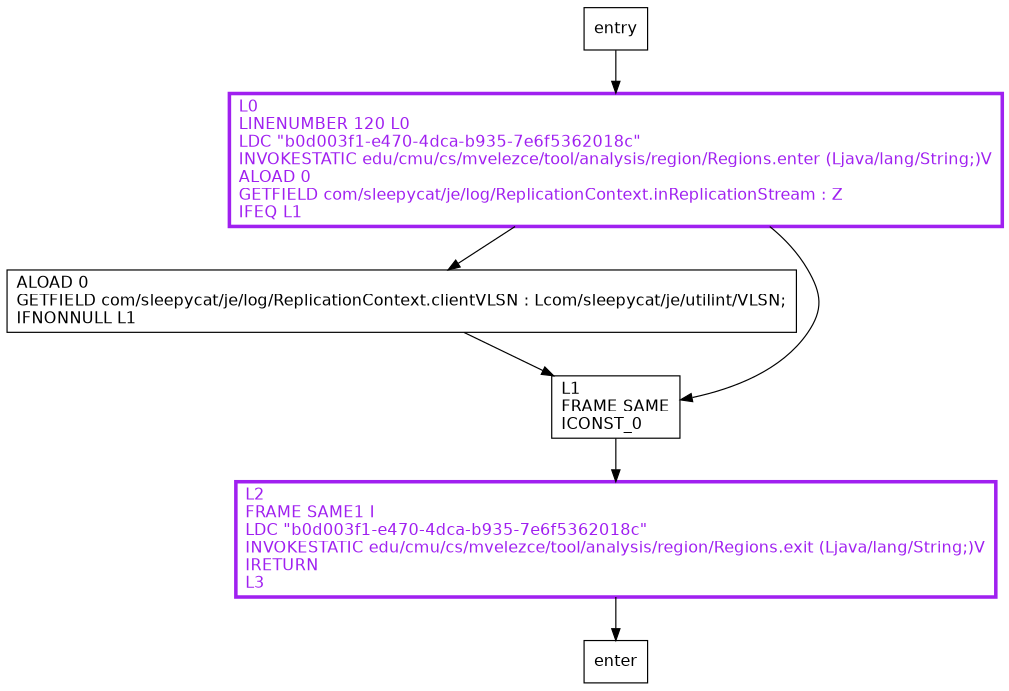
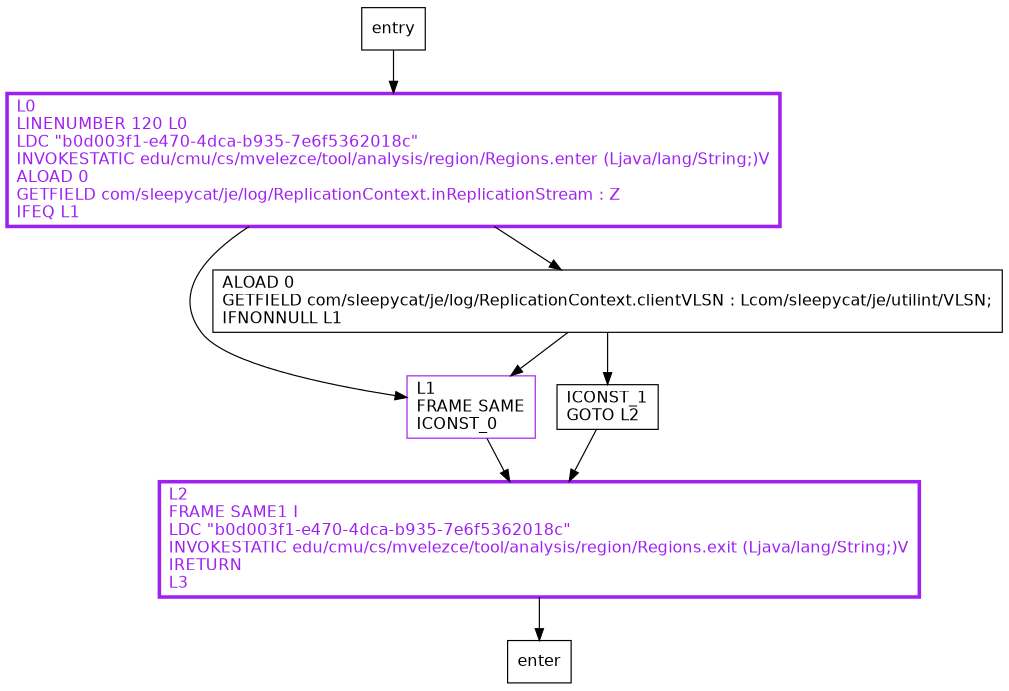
none -> (608, 407)
(616, 407) -> (471, 407)
